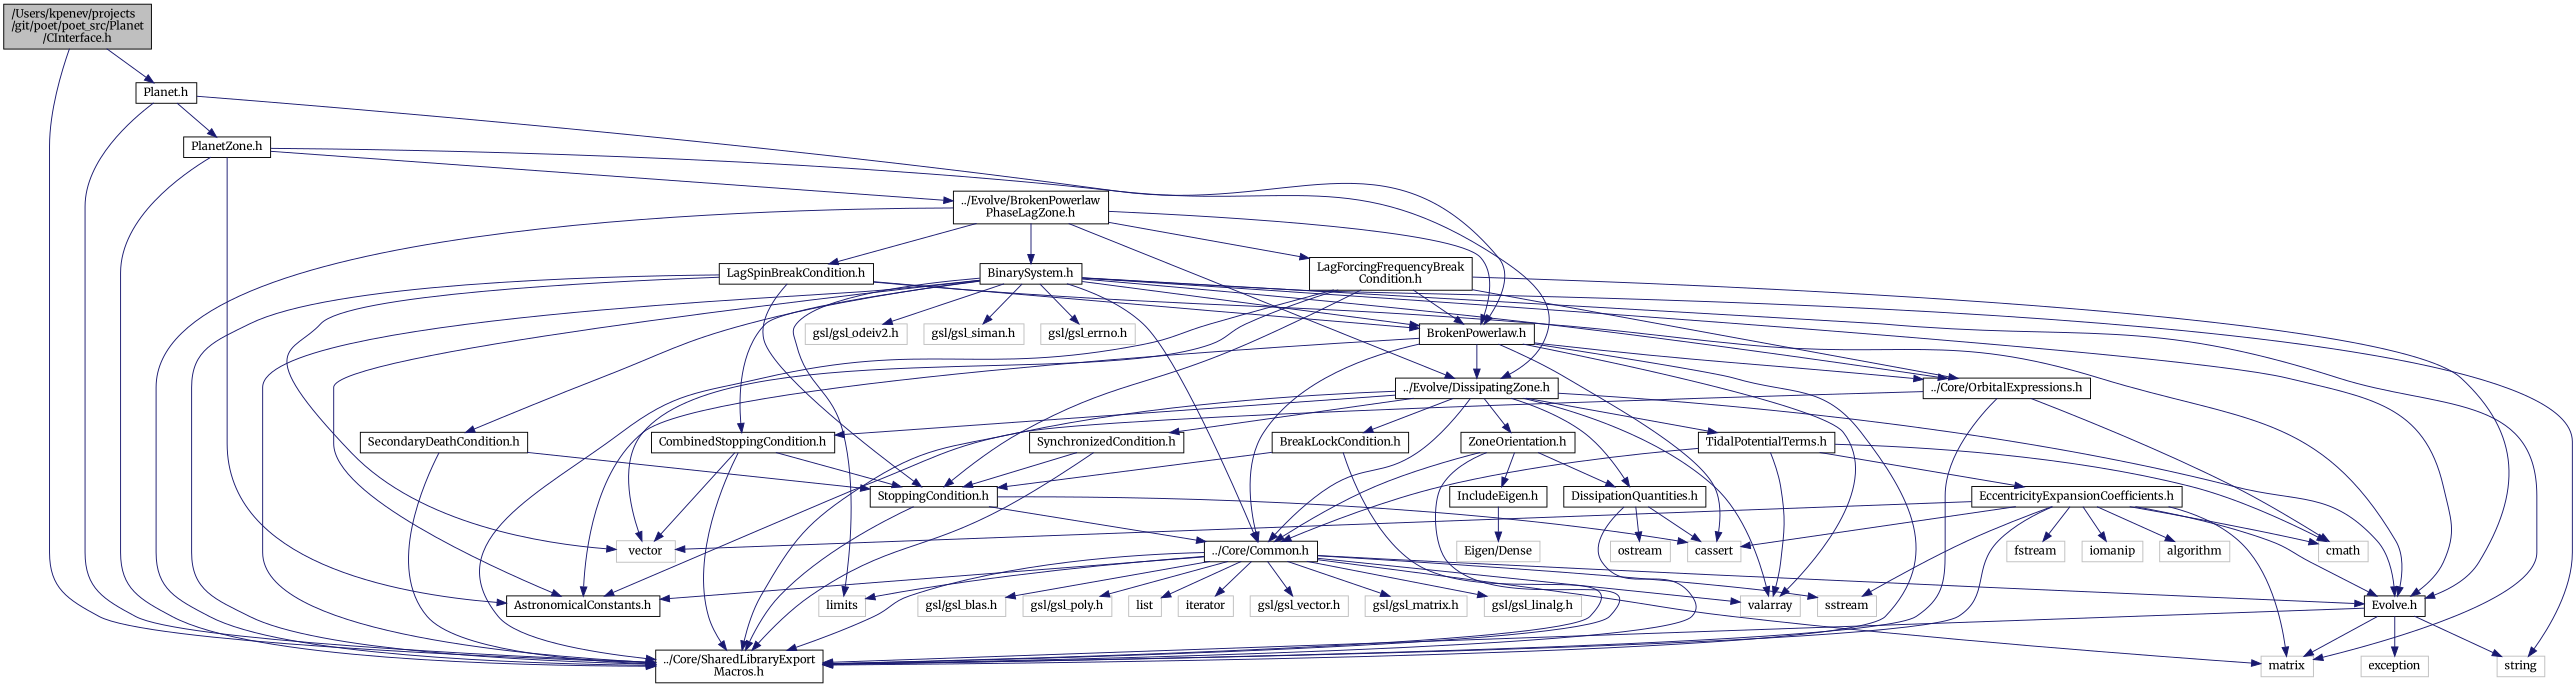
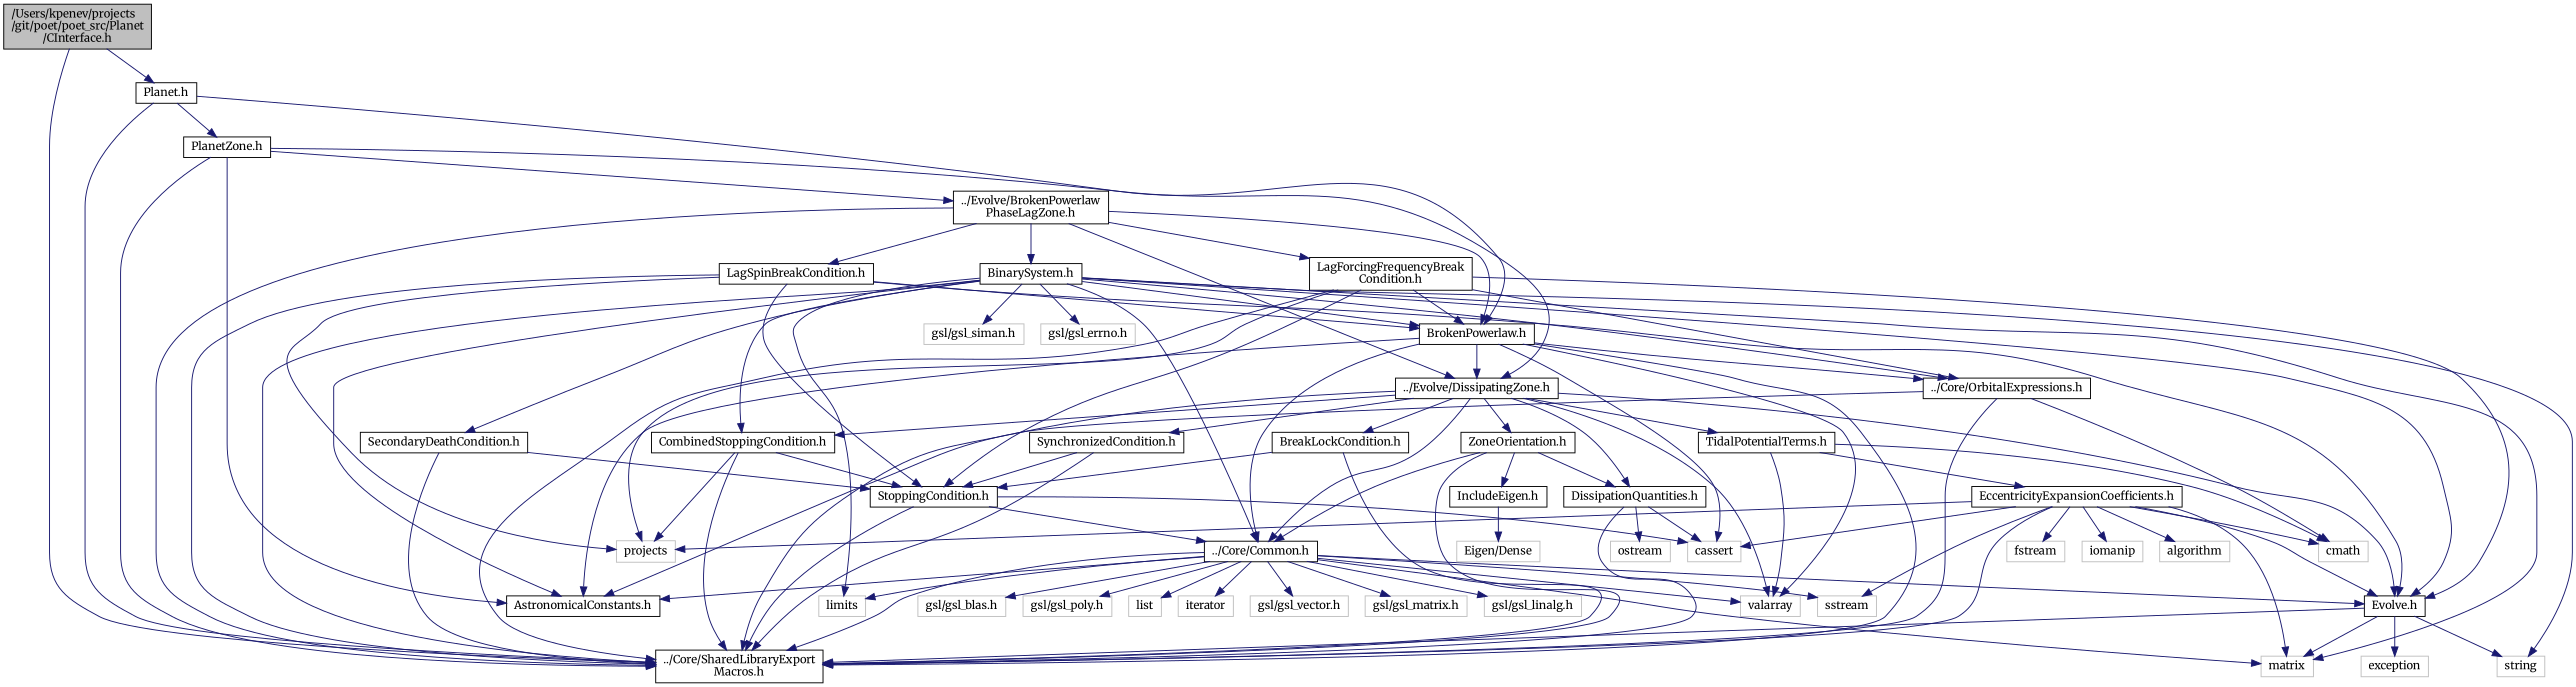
(856, 334) -> none
(1490, 476) -> none
(646, 551) -> (646, 551)
